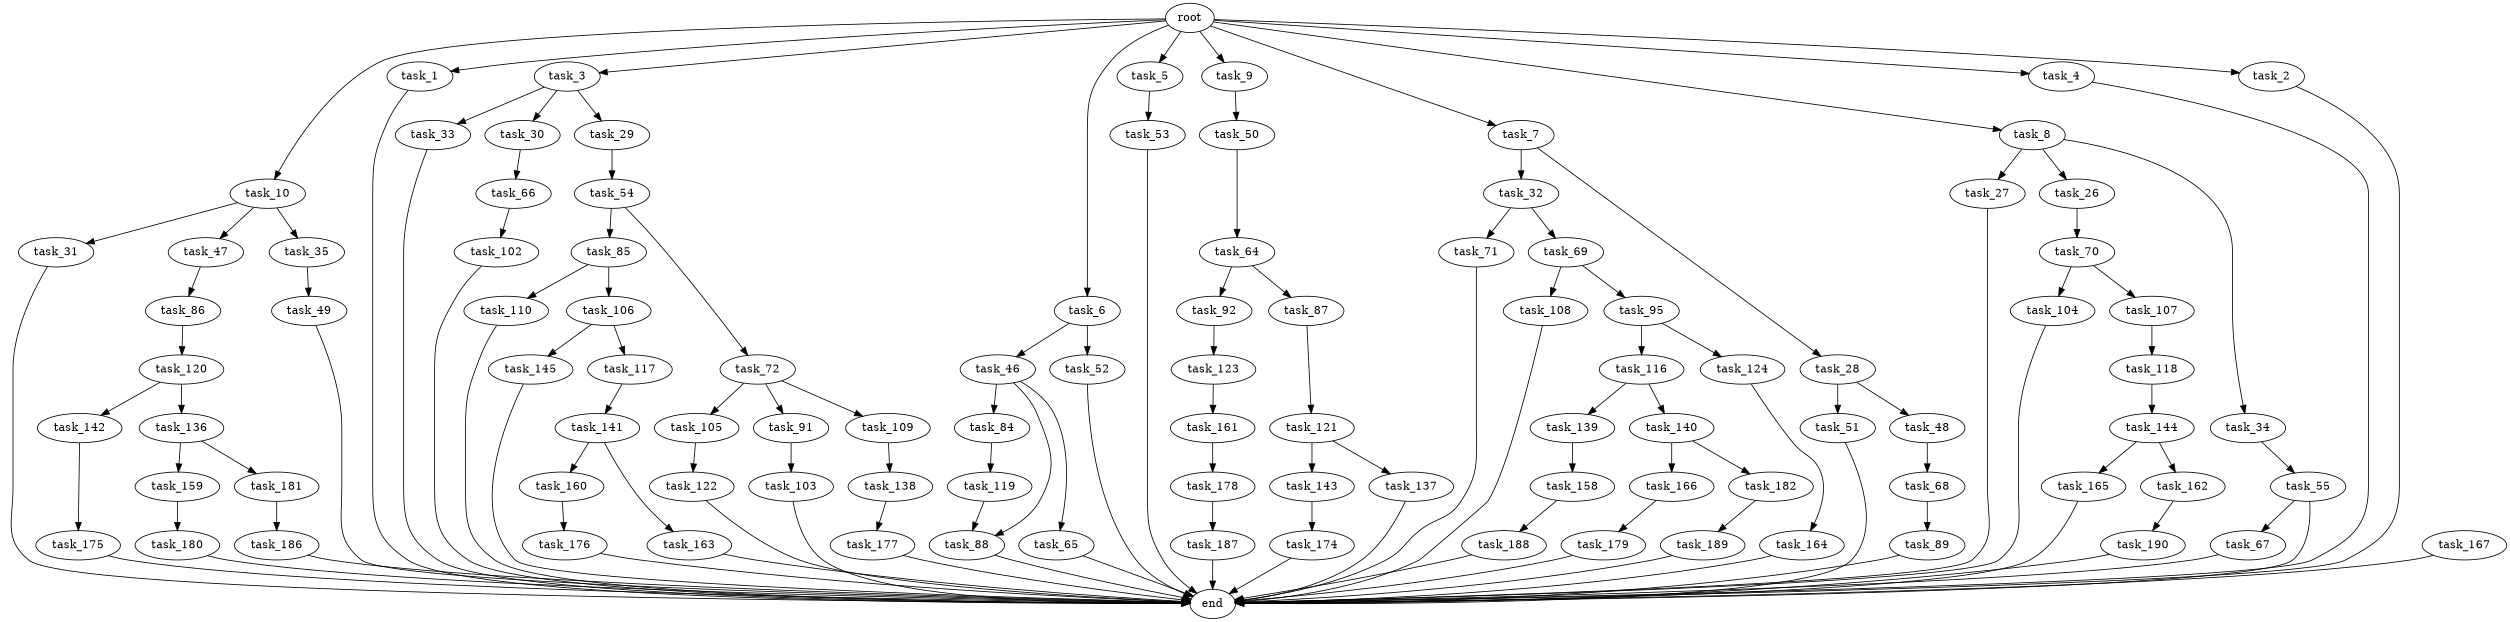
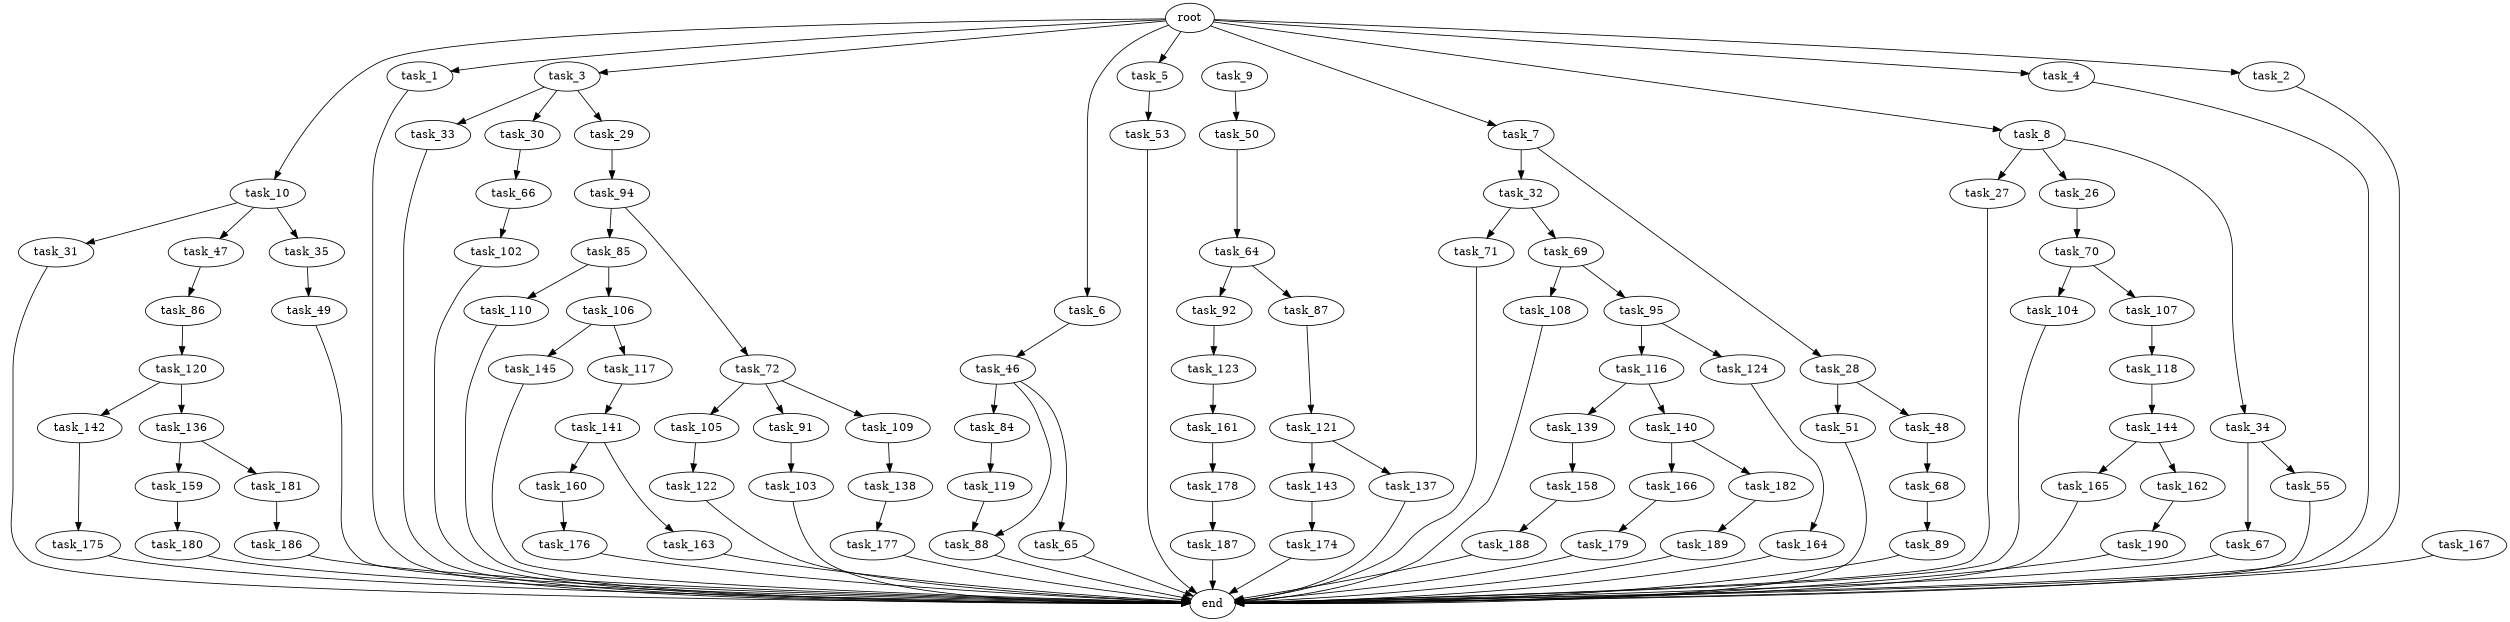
(1209, 44) -> none
(612, 194) -> (612, 194)
(1087, 370) -> none
(2281, 513) -> (2248, 483)
